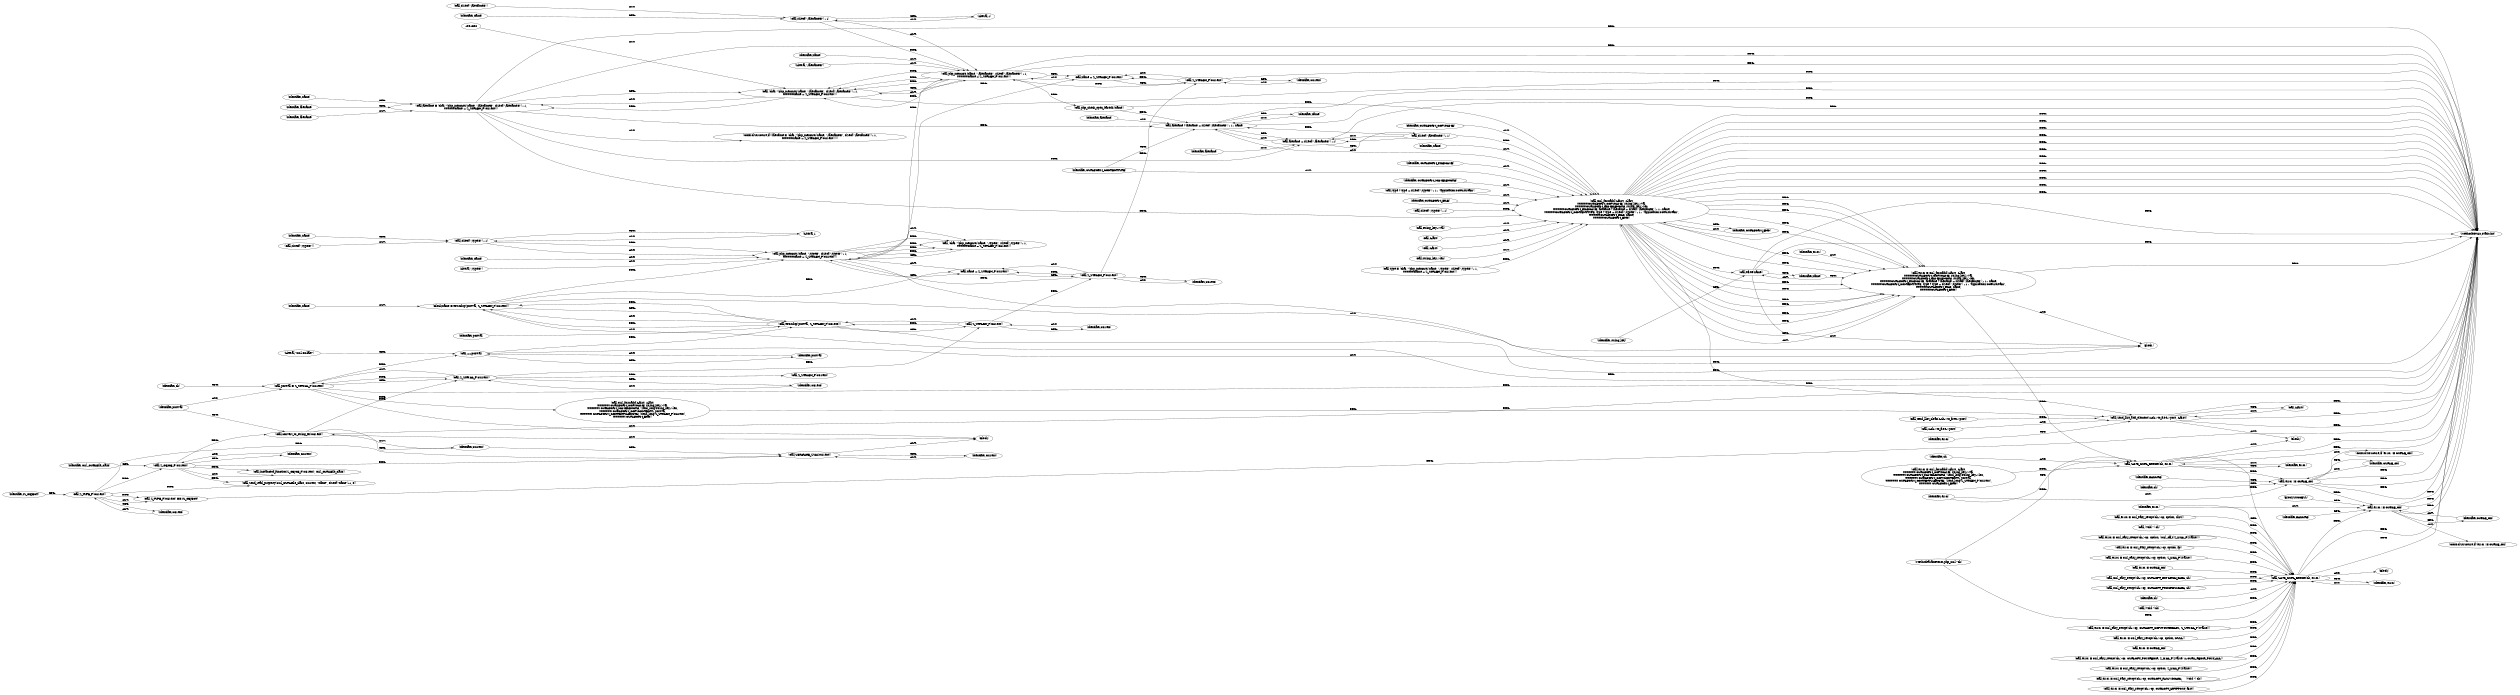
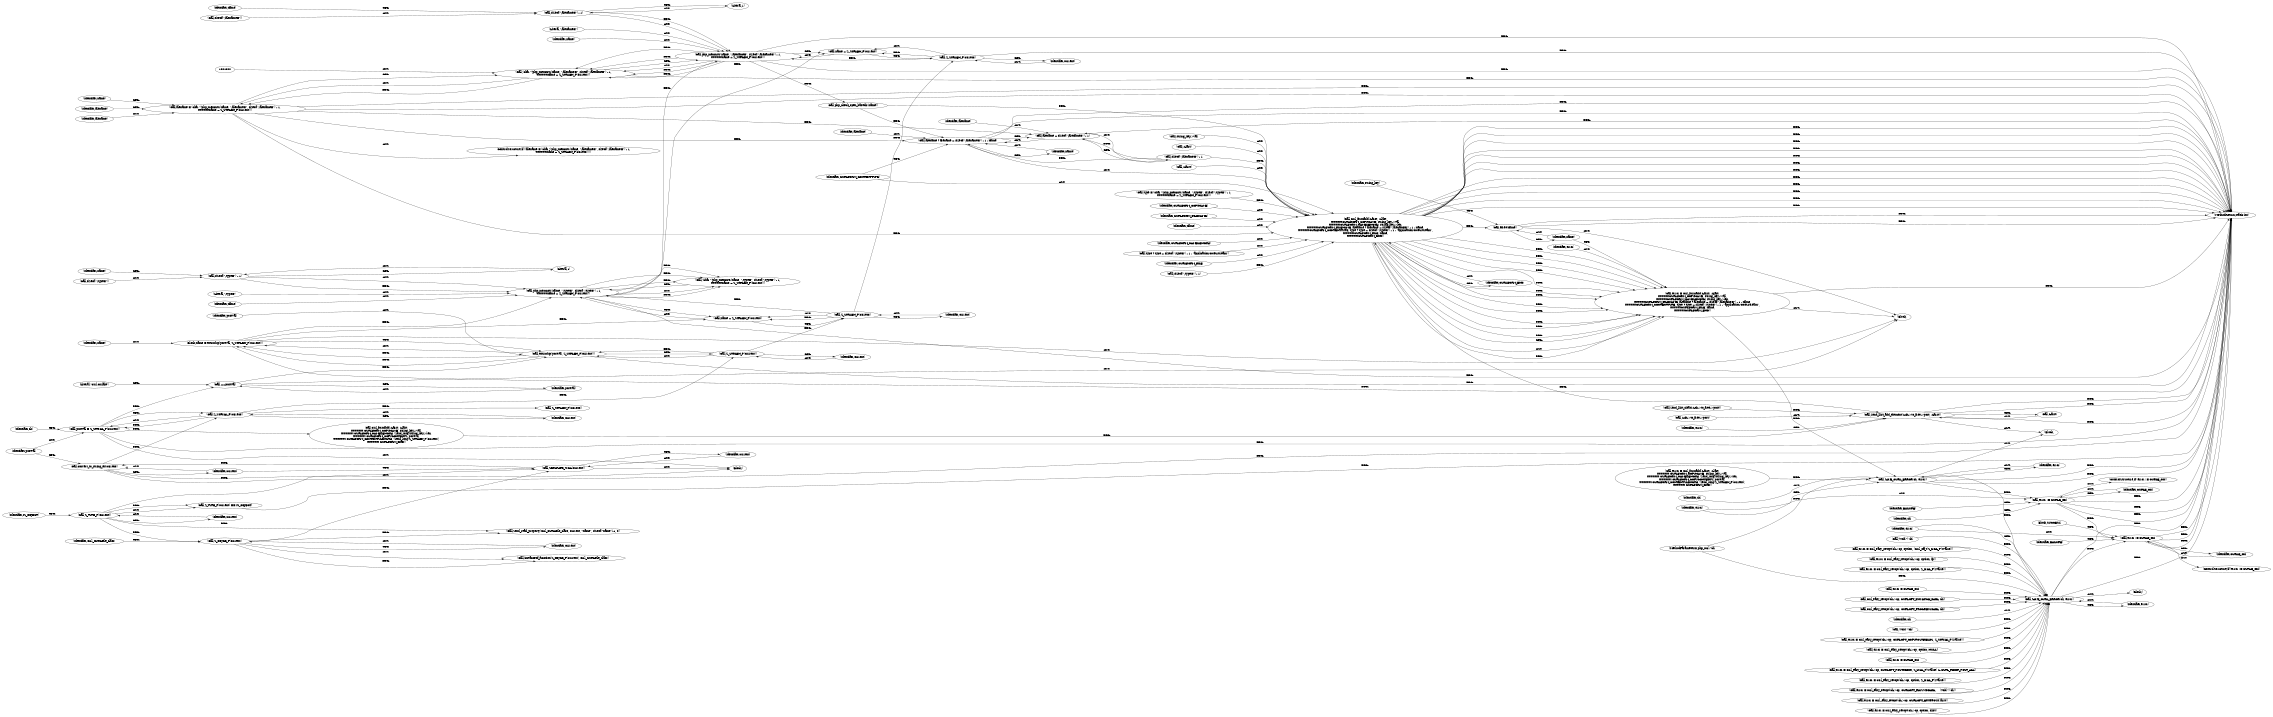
(1430, 259) -> none
(218, 442) -> (329, 465)
